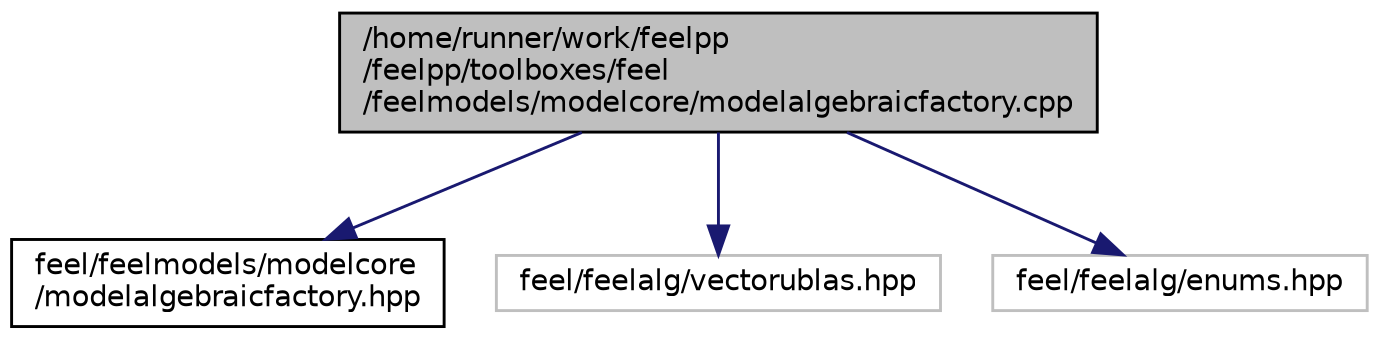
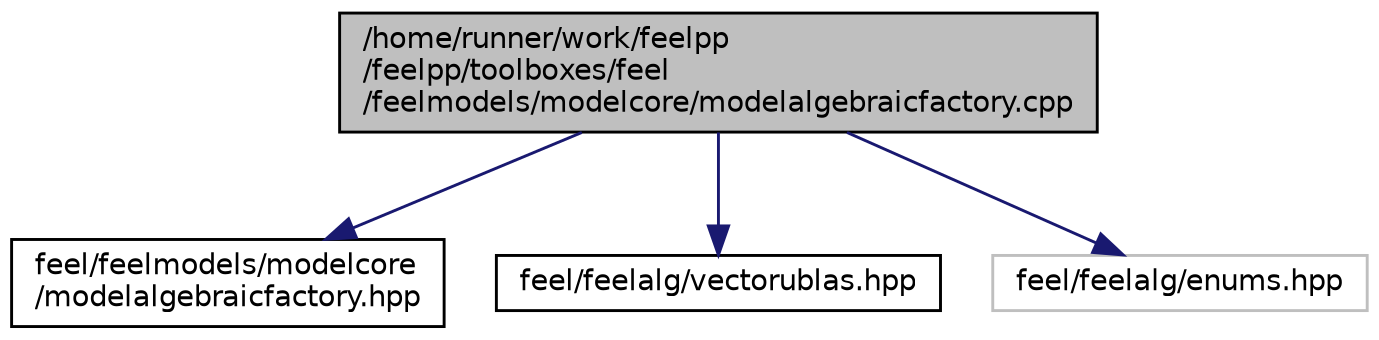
(718, 283) -> (718, 283)
